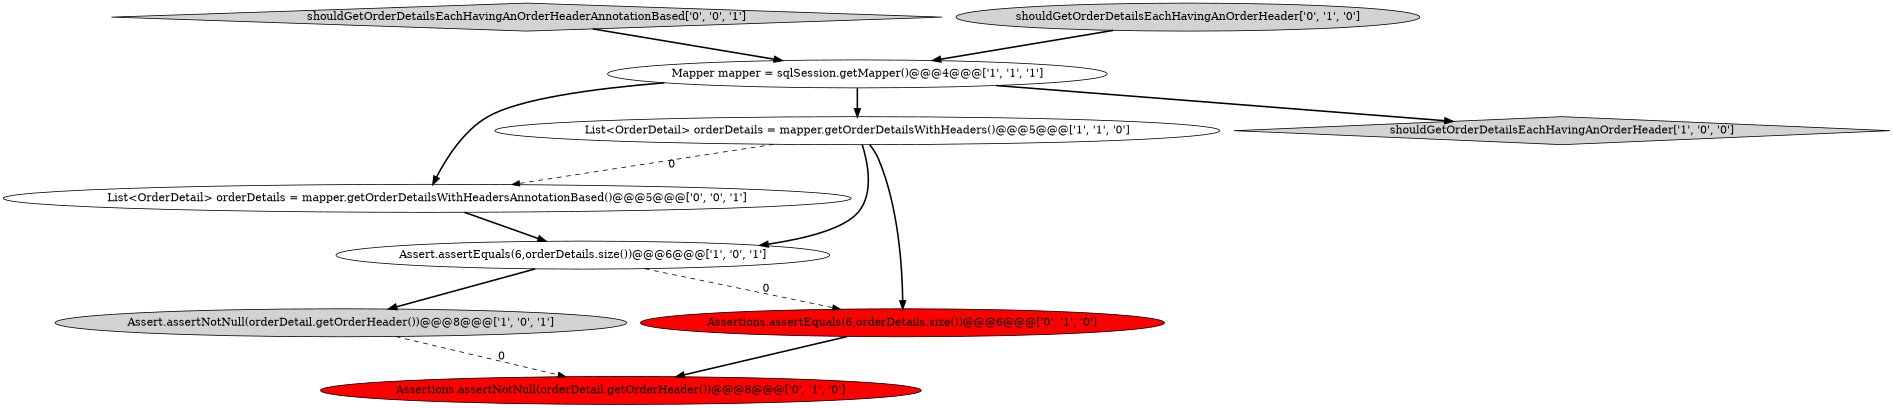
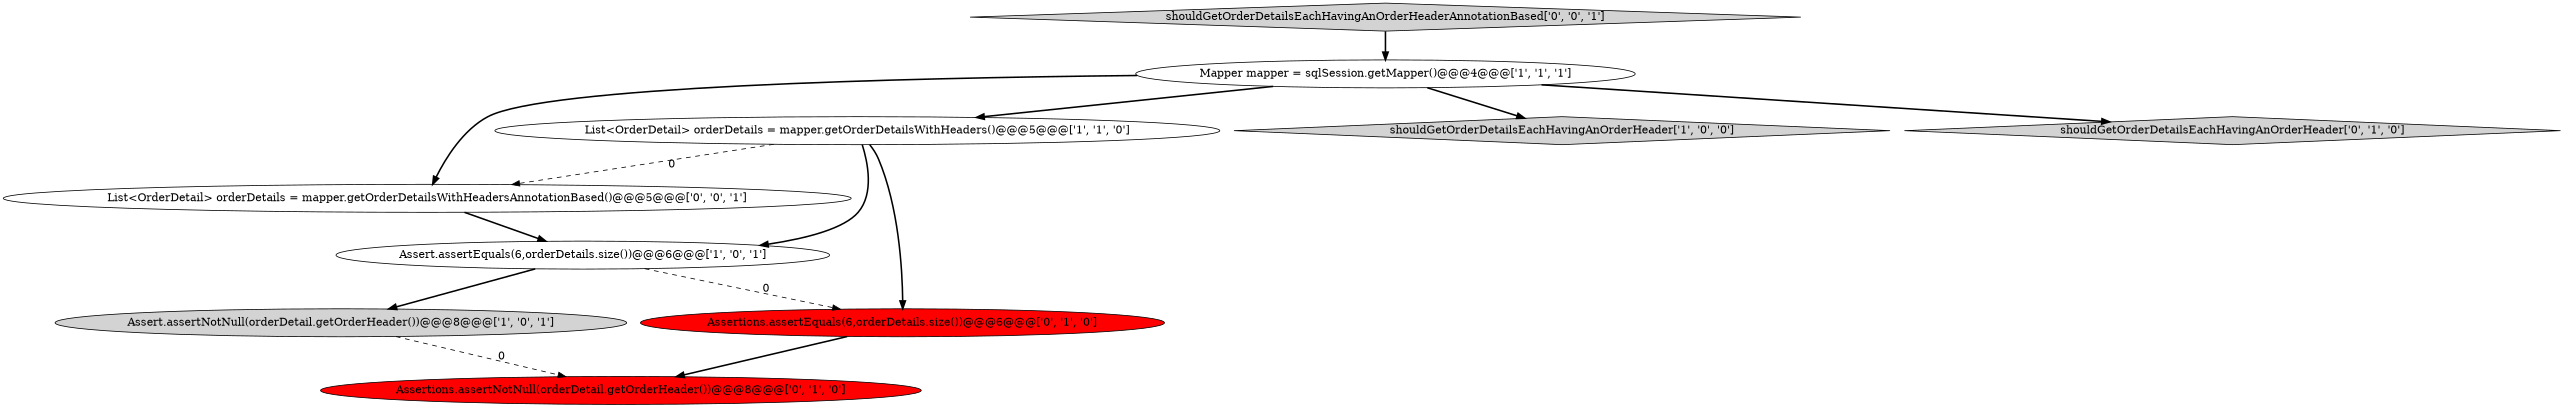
(1188, 17) -> (2232, 131)
(1027, 45) -> (1822, 103)
